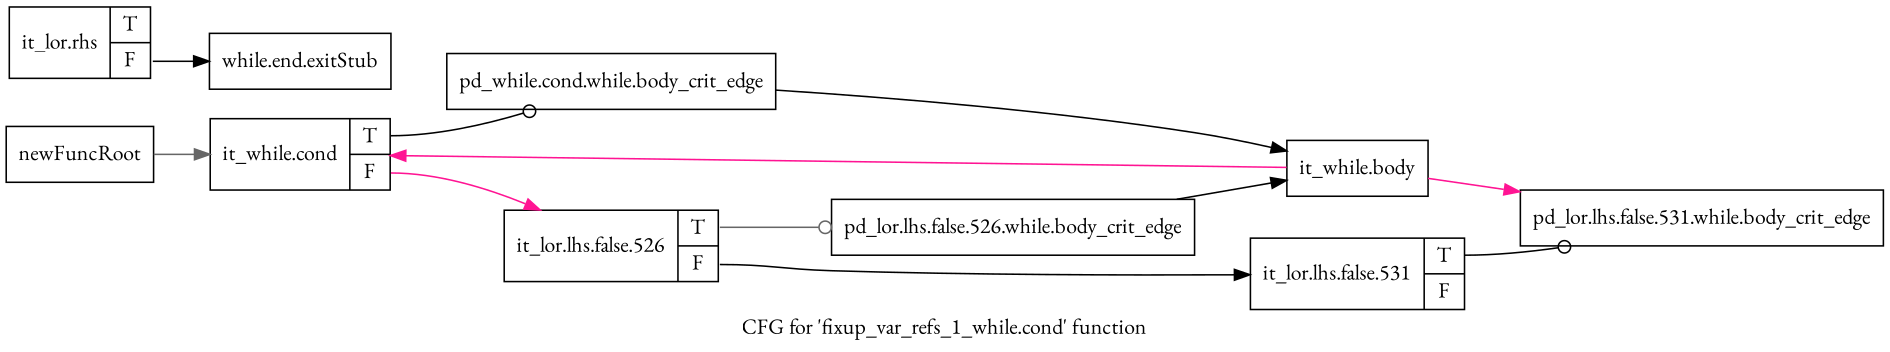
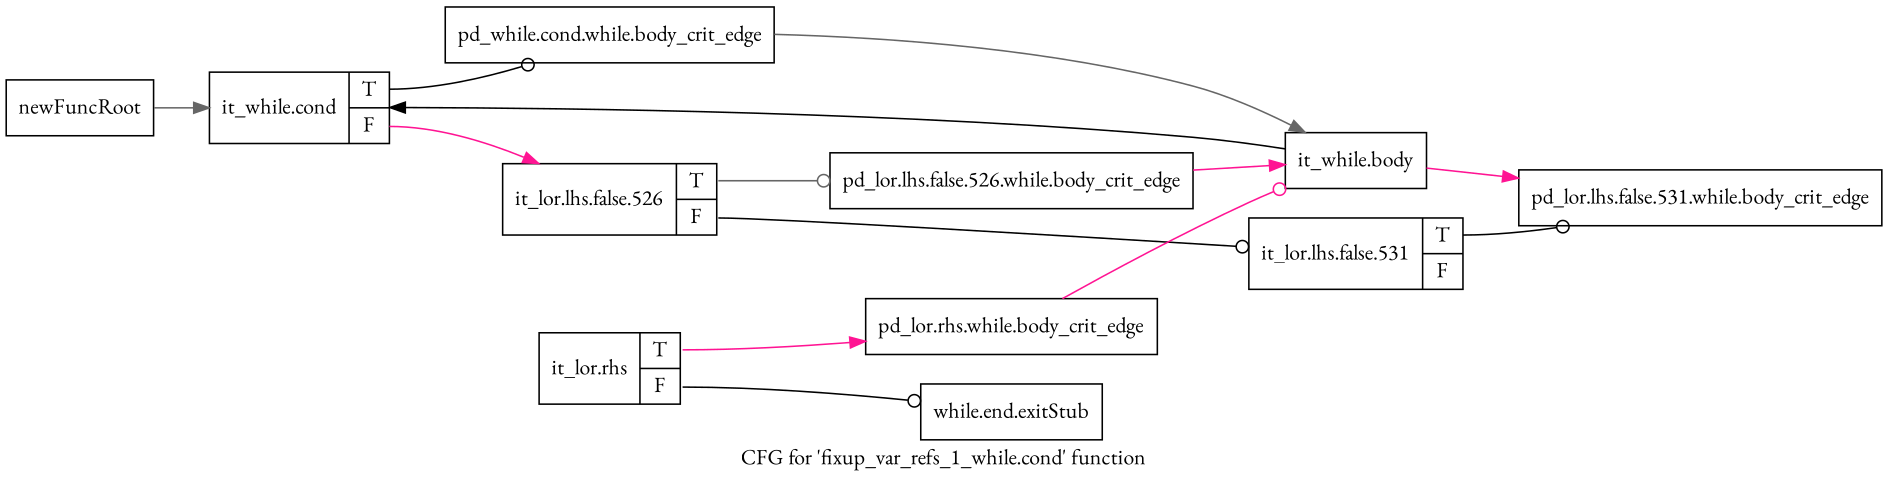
(173, 61) -> (795, 391)
(1024, 111) -> (1038, 55)
(846, 162) -> (846, 116)
(1224, 191) -> (1231, 168)
(977, 274) -> (977, 231)
none -> (1012, 327)
